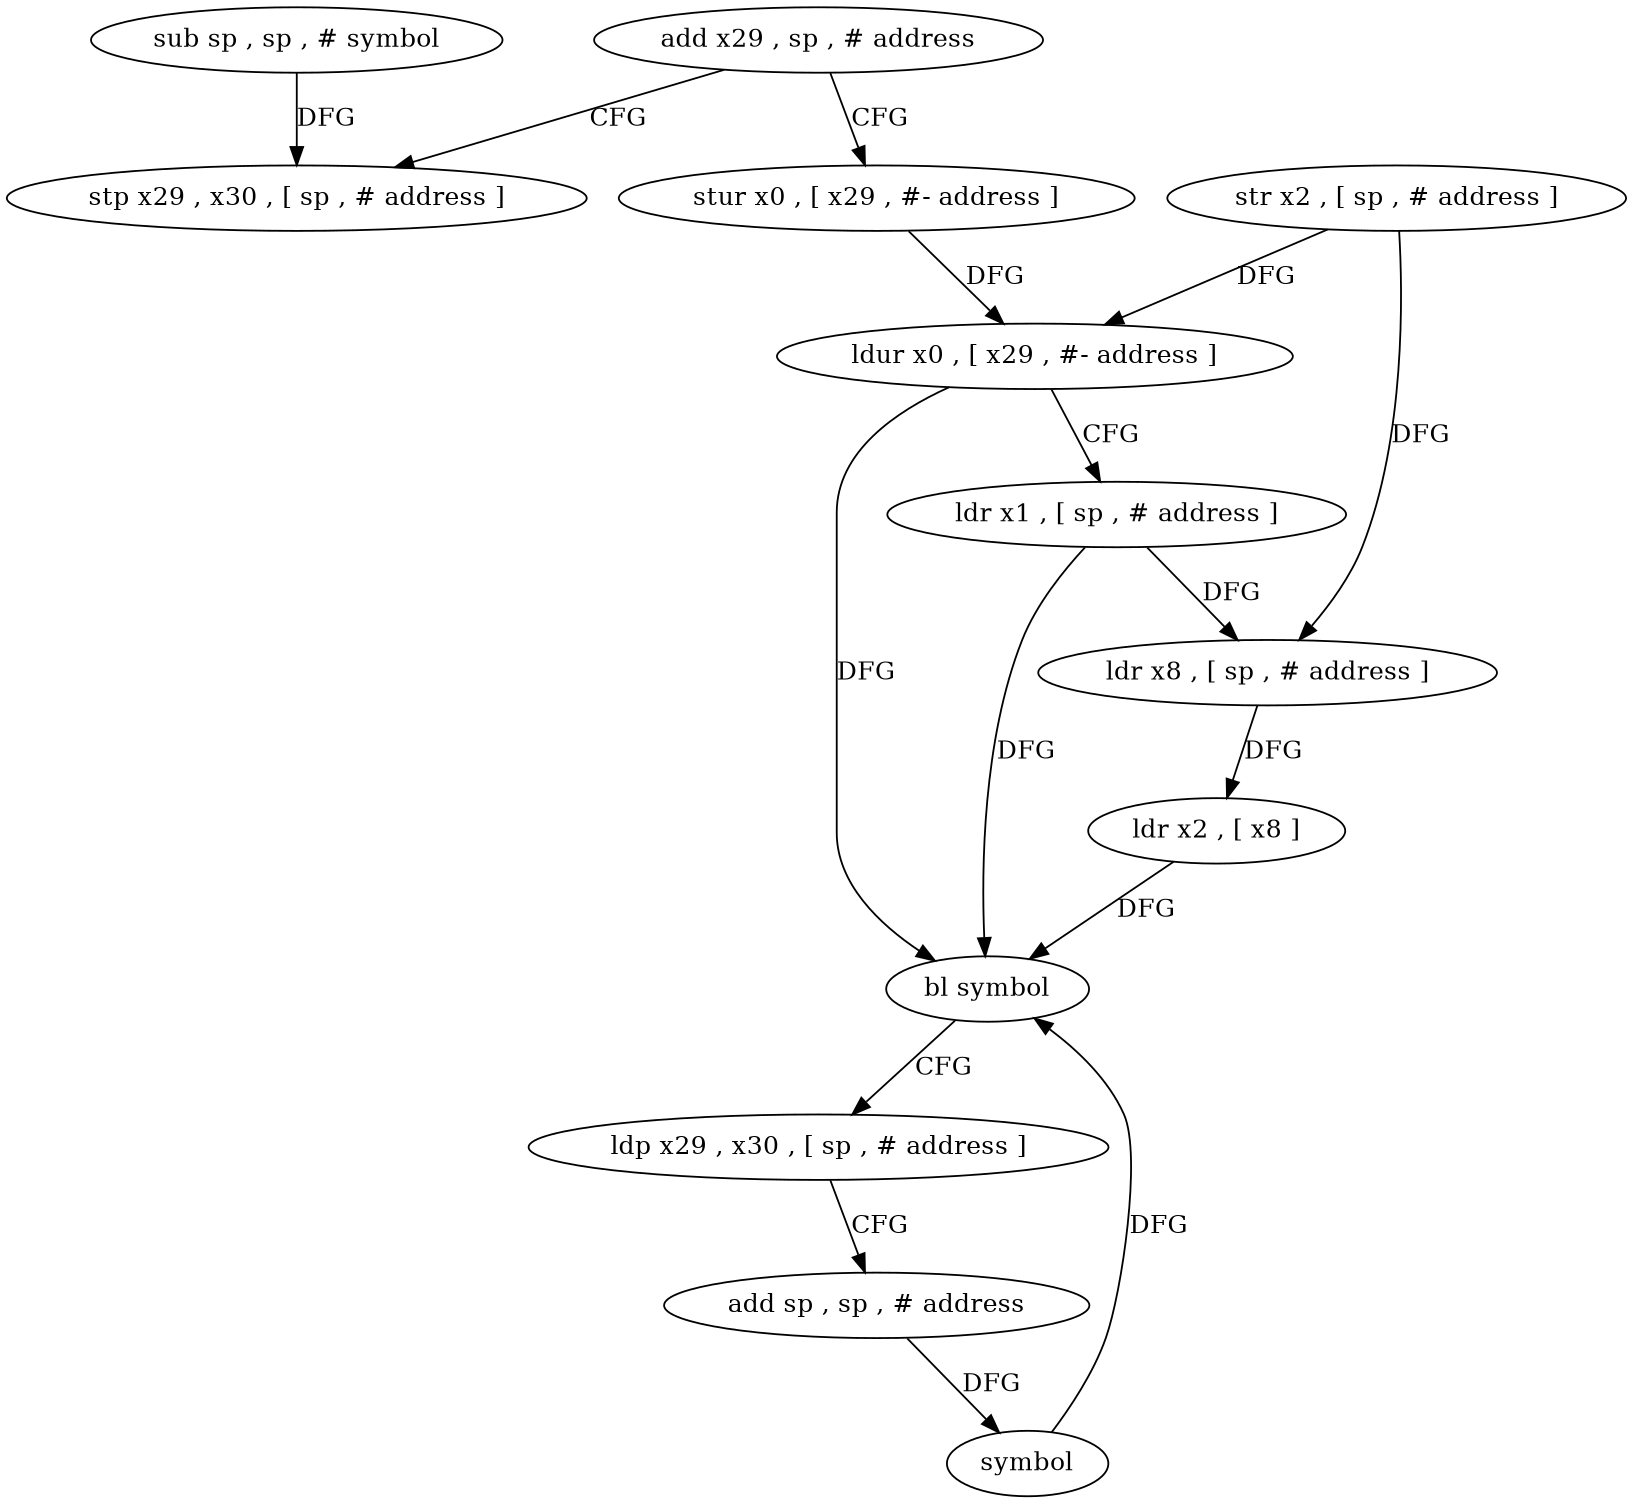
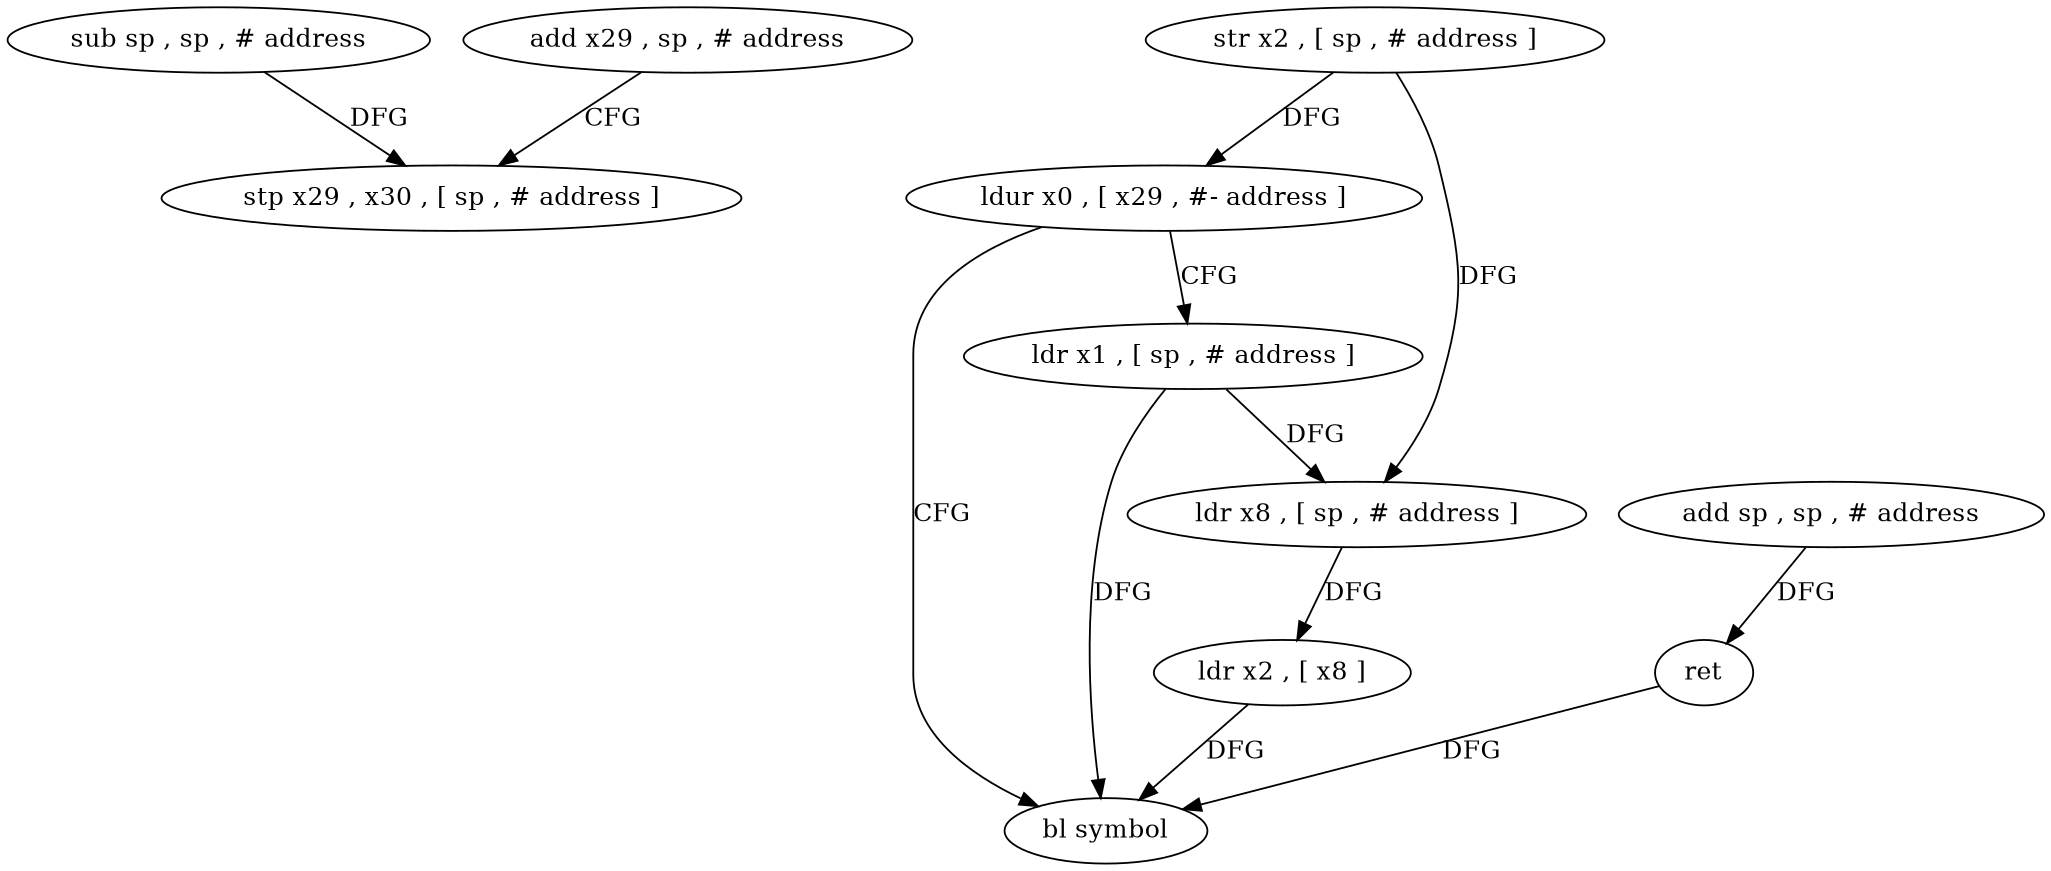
(297, 40) -> (219, 40)
(877, 198) -> none
(867, 673) -> (942, 515)
(819, 1147) -> none
(1028, 1464) -> (1704, 673)
